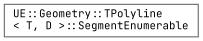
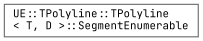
(101, 21) -> (101, 21)
